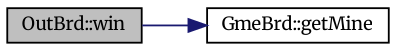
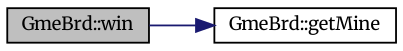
(74, 25) -> (78, 25)
